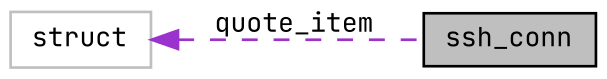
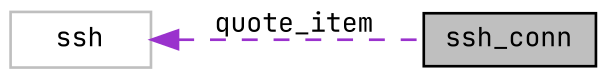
(81, 40) -> (81, 40)
